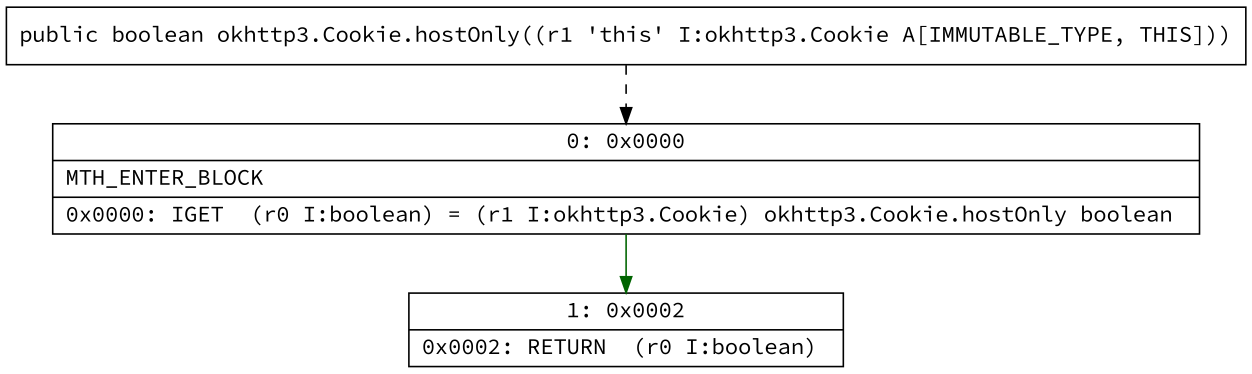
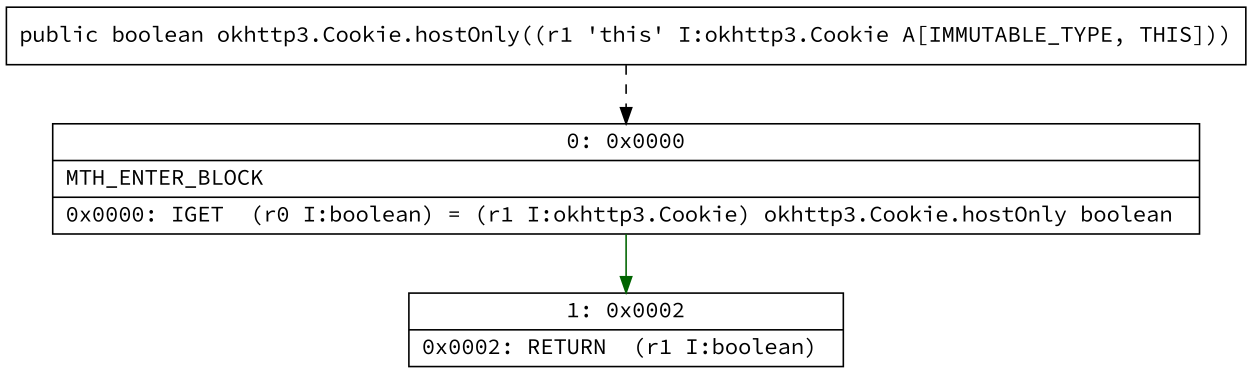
(626, 347) -> (626, 347)
